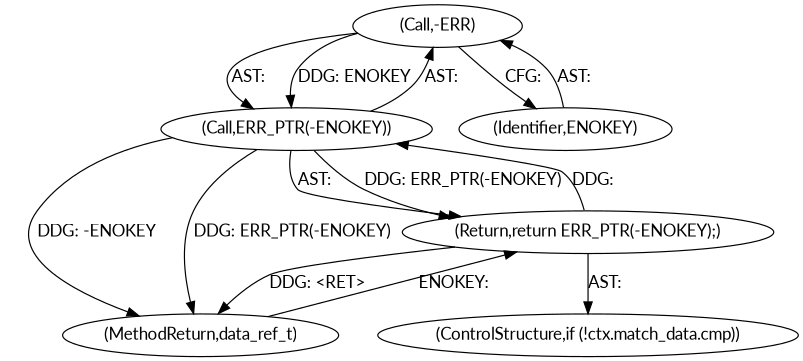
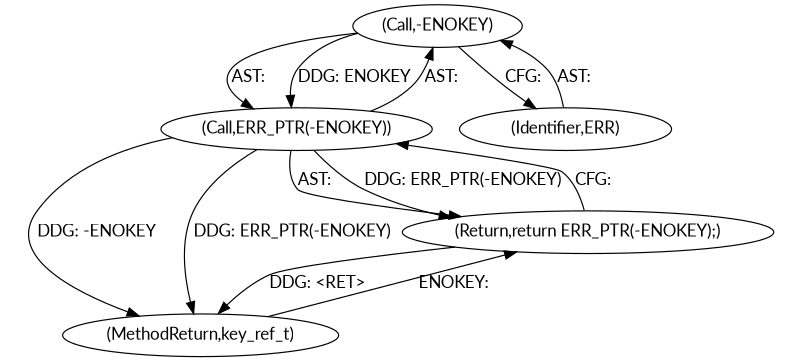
(438, 26) -> (438, 26)
(566, 129) -> (566, 129)
(596, 181) -> (596, 181)
(201, 335) -> (201, 335)
(588, 335) -> none
